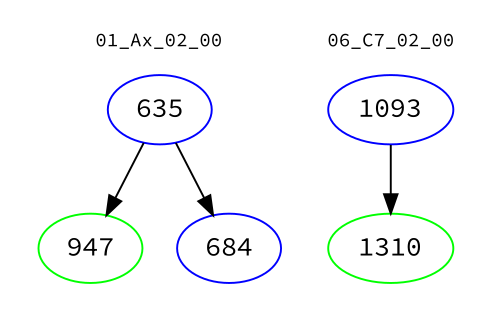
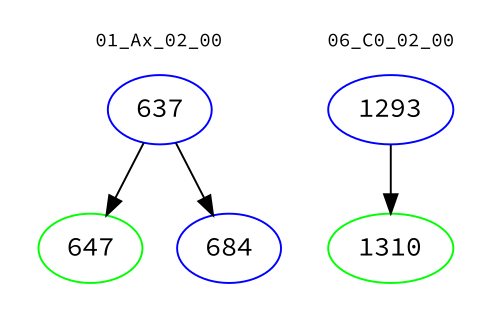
(392, 41) -> (392, 41)
(160, 110) -> (160, 110)
(391, 110) -> (391, 110)
(90, 248) -> (90, 248)
